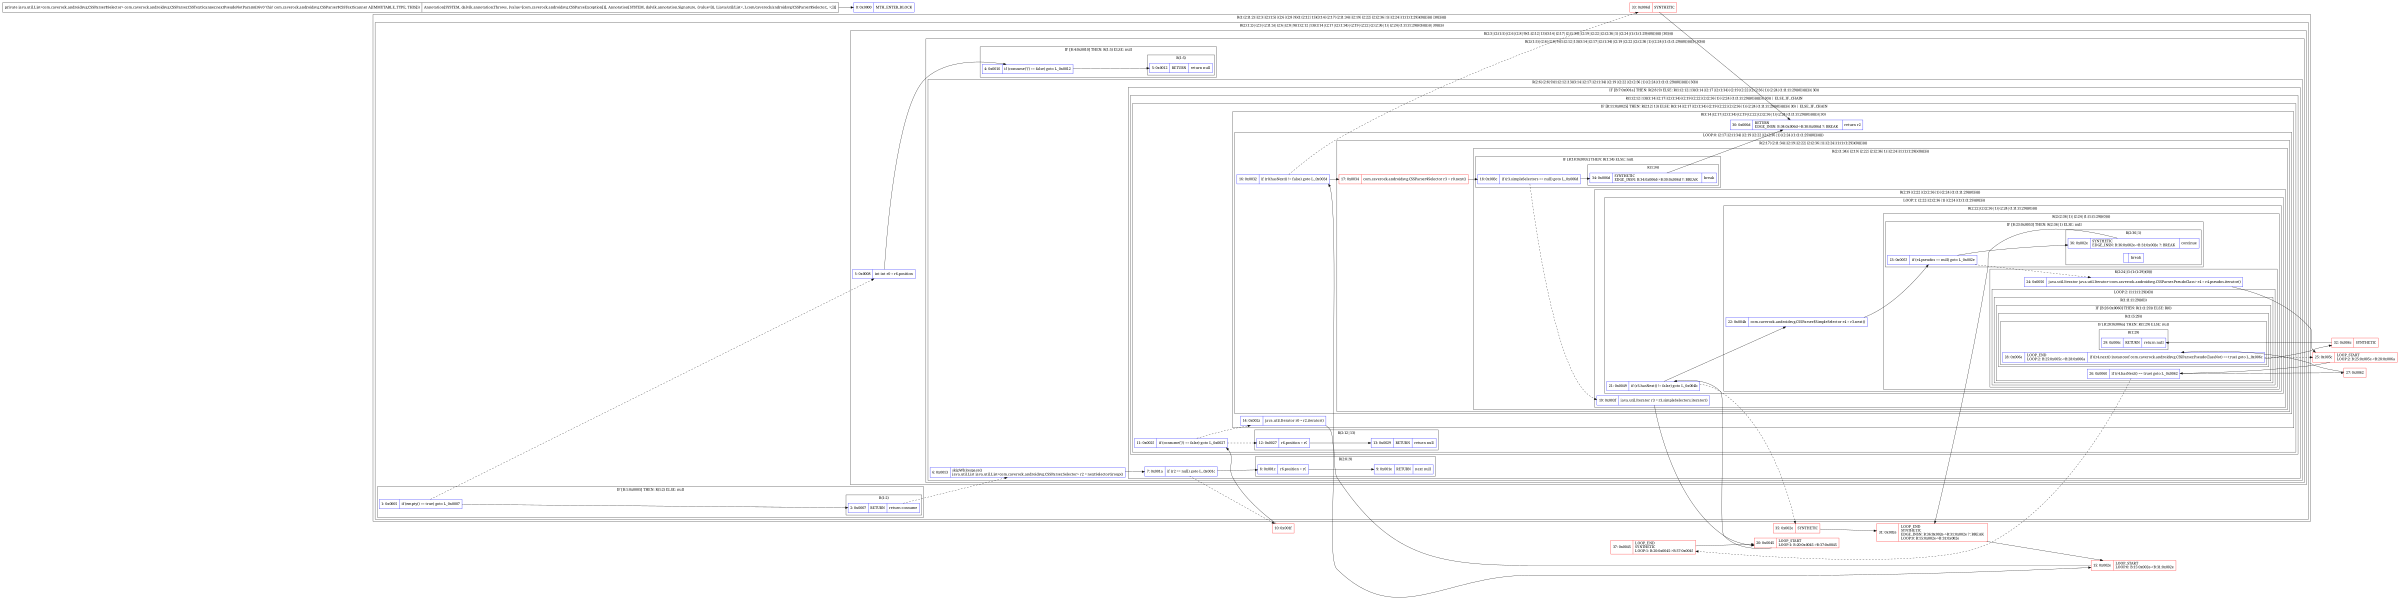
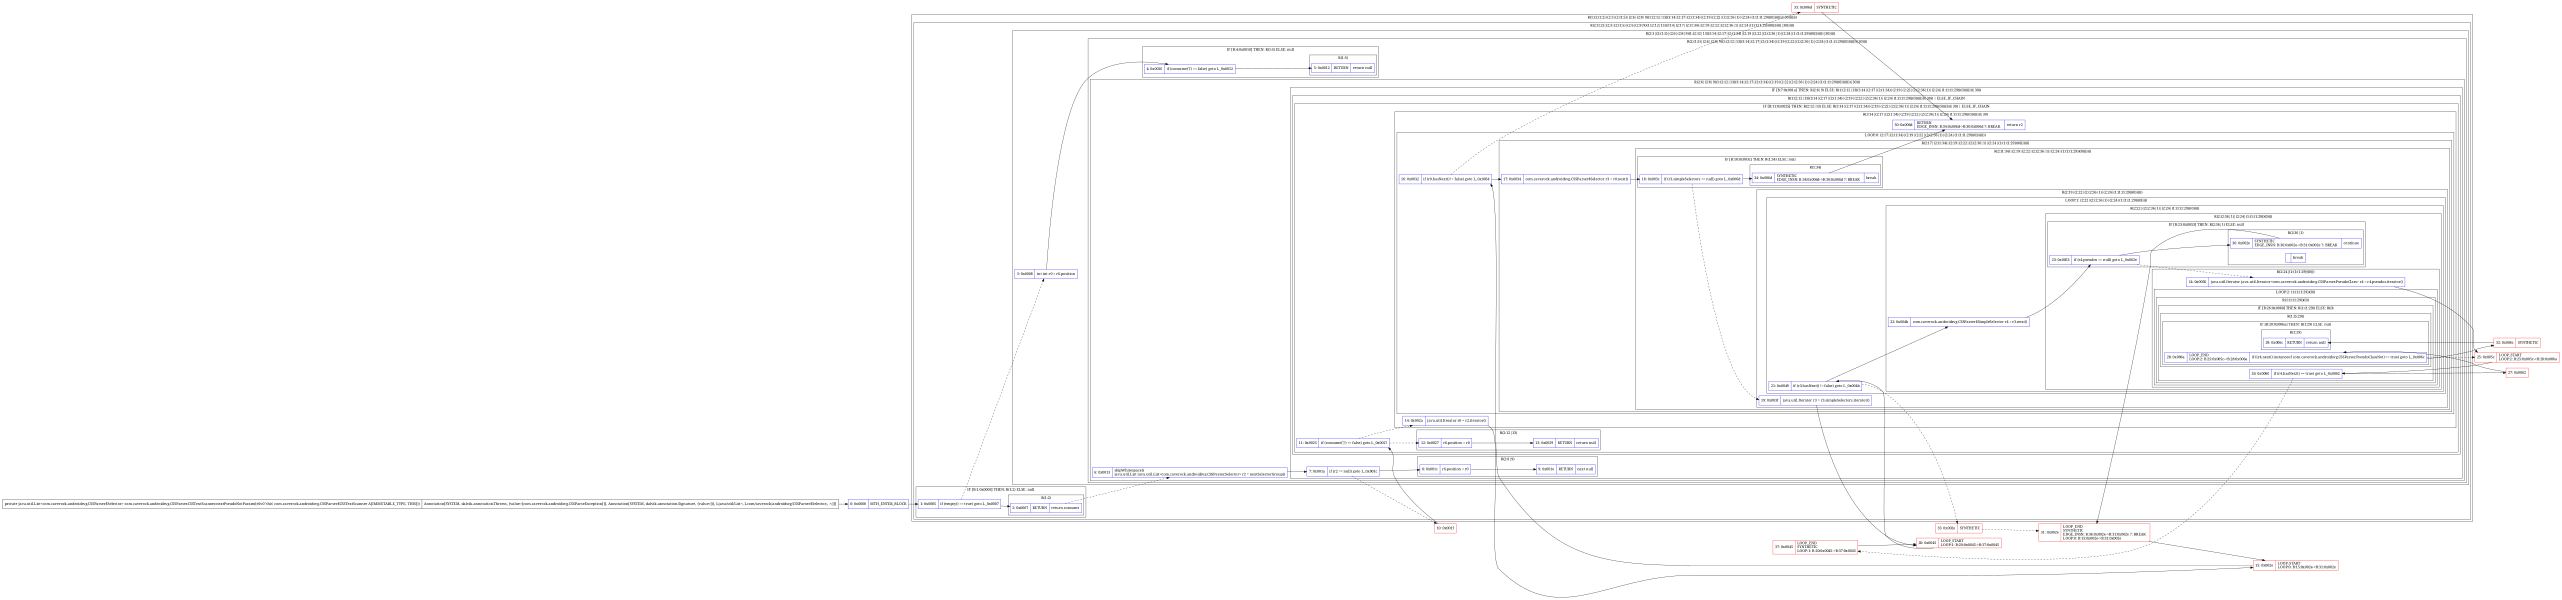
(1404, 179) -> (1566, 179)
none -> (912, 504)
(1847, 530) -> (2009, 530)
